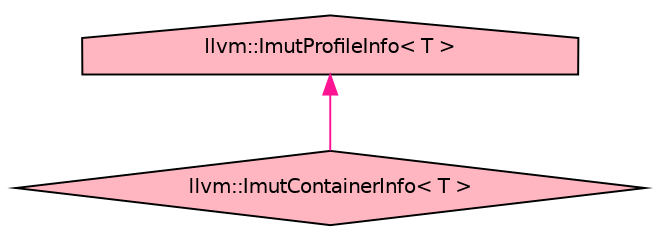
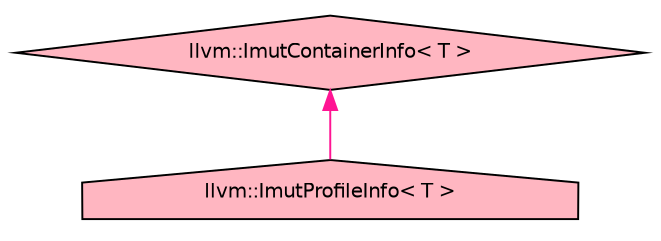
(330, 123) -> (330, 135)
